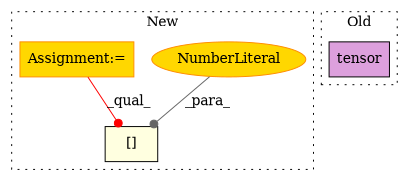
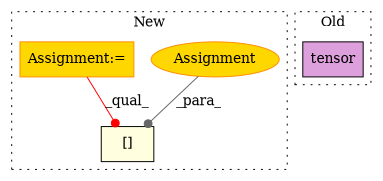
(229, 59) -> (215, 59)
